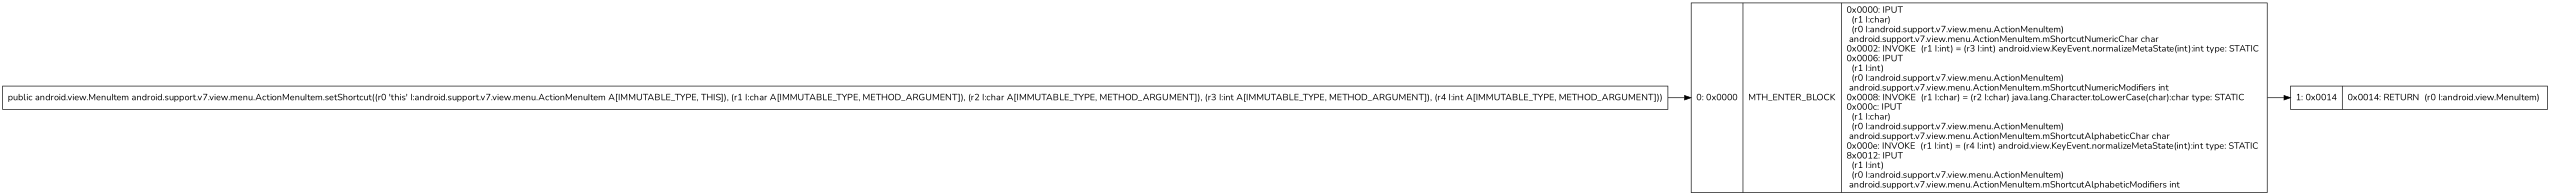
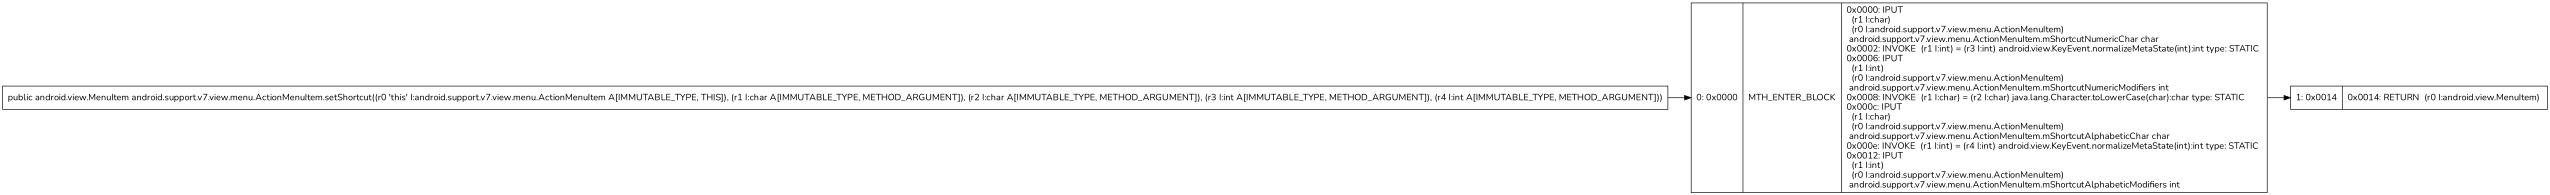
(1877, 156) -> (1877, 156)
